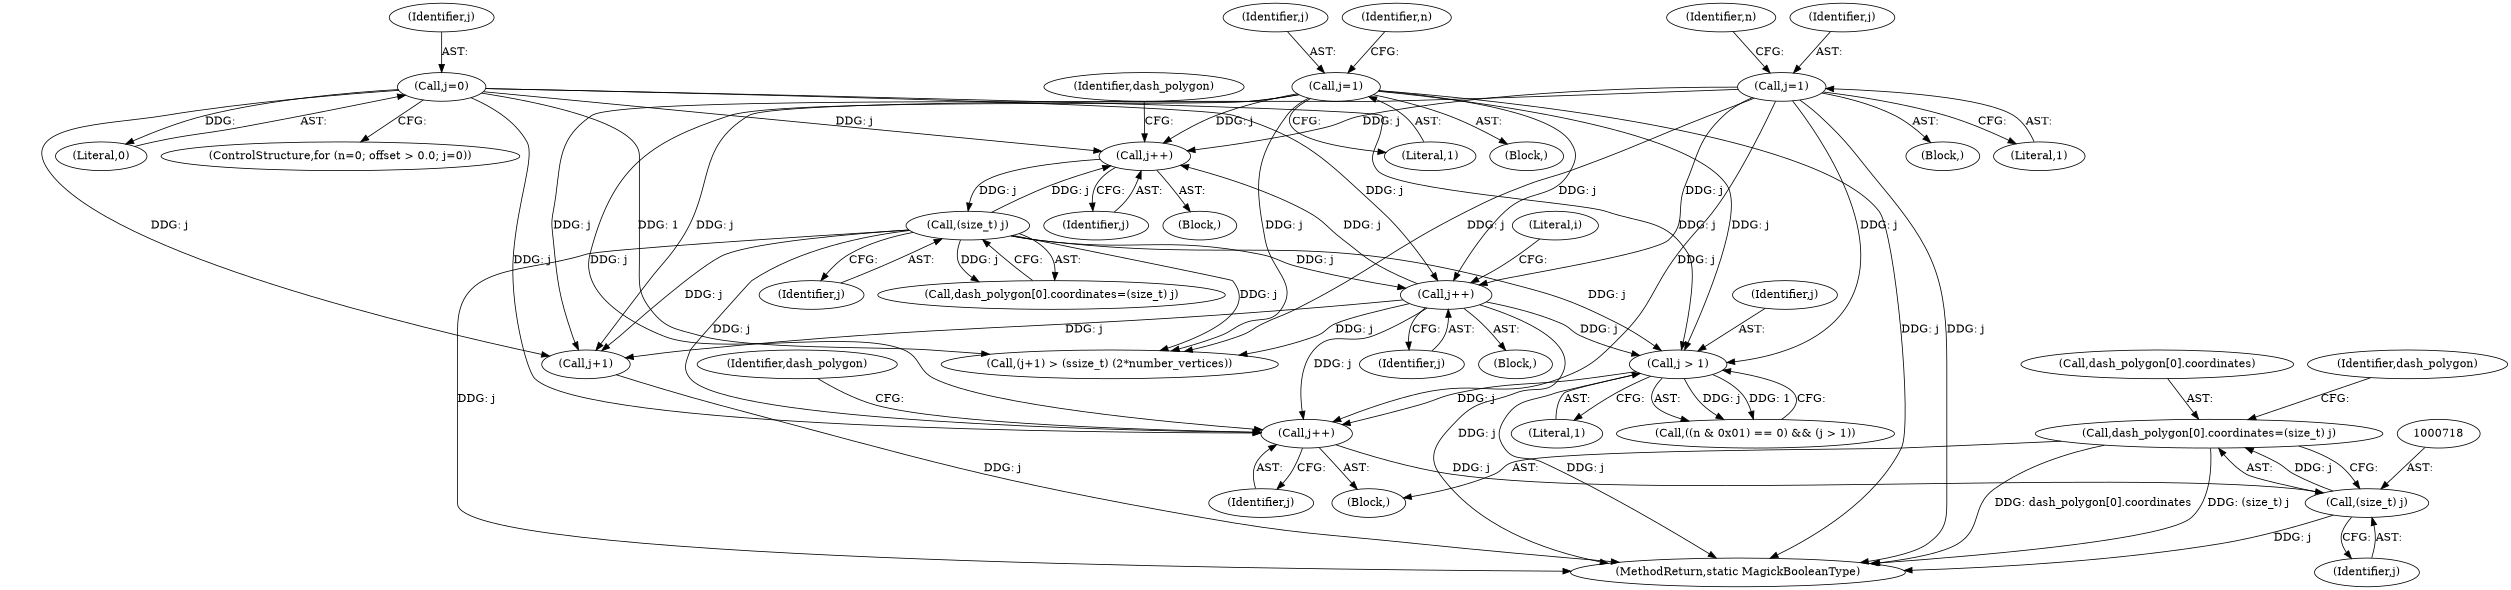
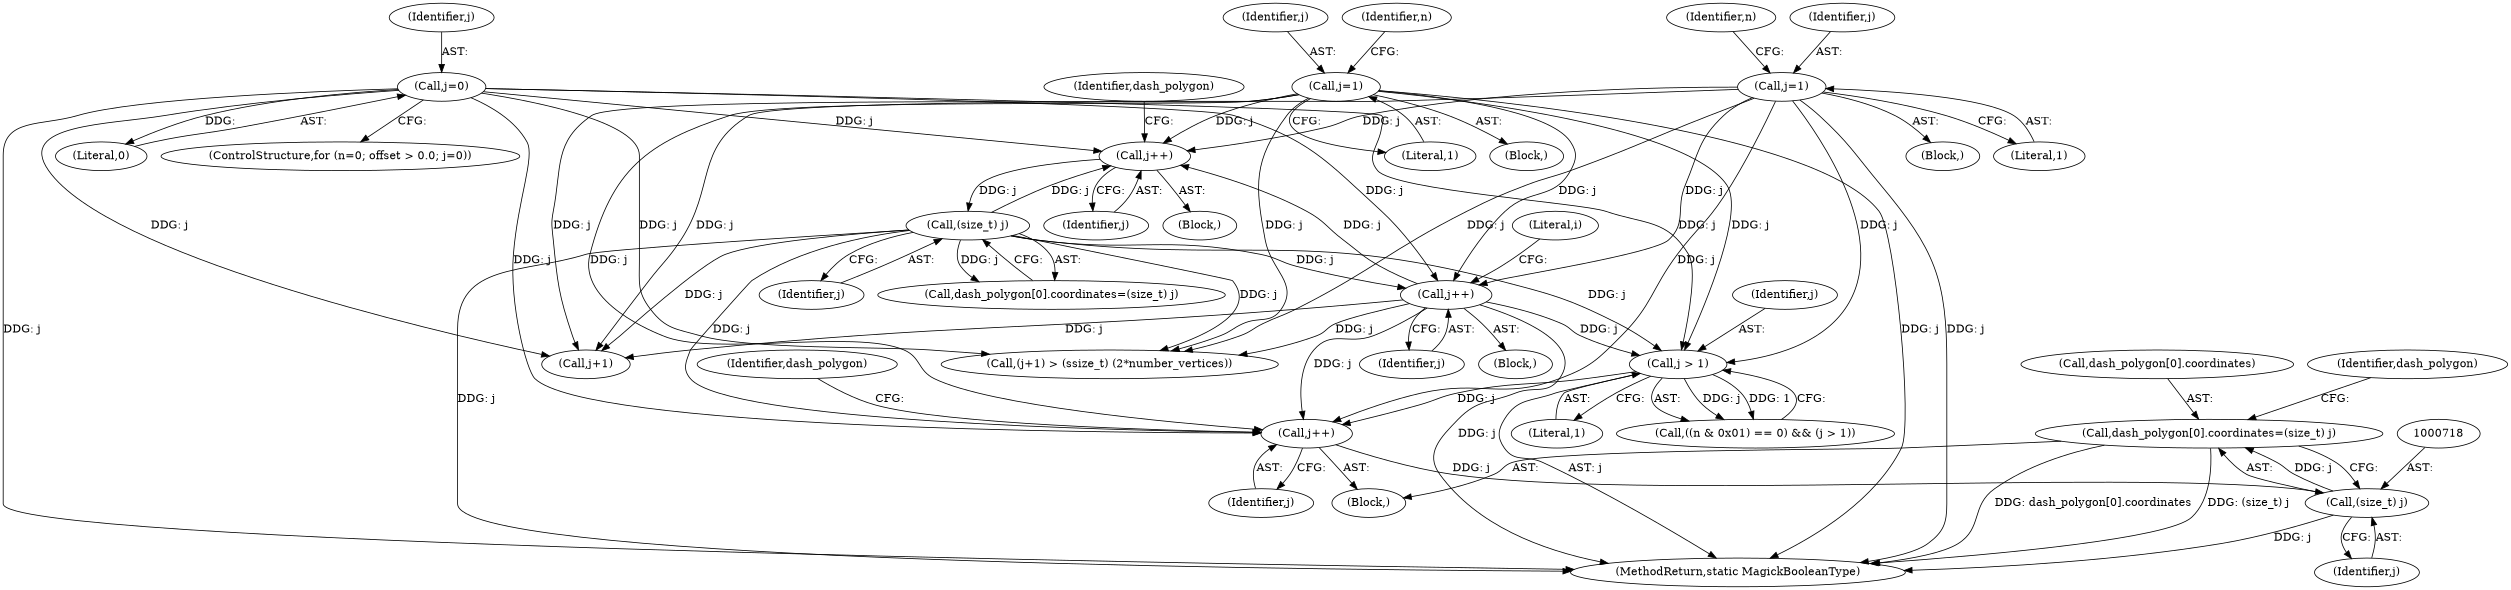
(659, 226) -> (659, 226)
(1586, 468) -> (1586, 468)
(1108, 500) -> (402, 541)
